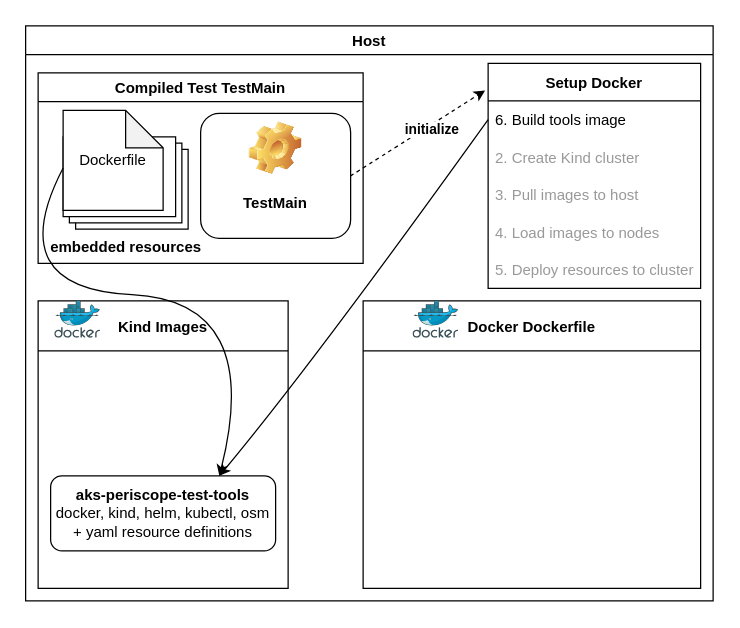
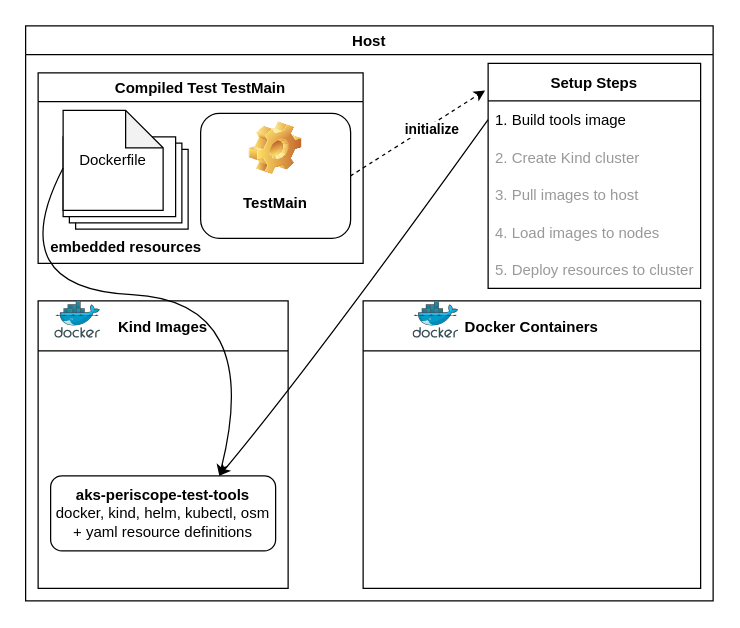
(594, 83) -> (594, 83)
(563, 120) -> (563, 120)
(531, 326) -> (531, 326)
